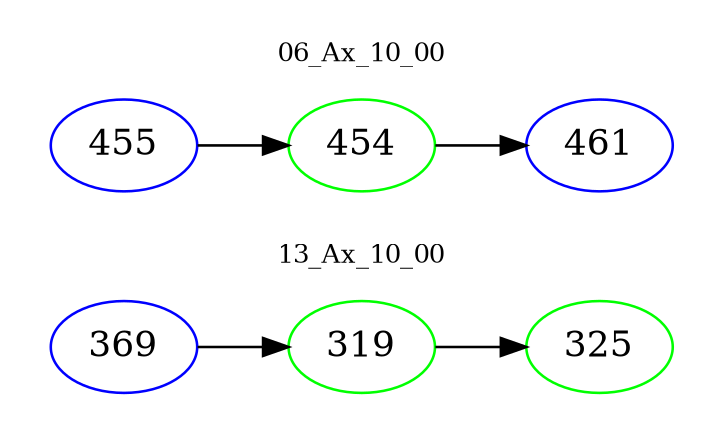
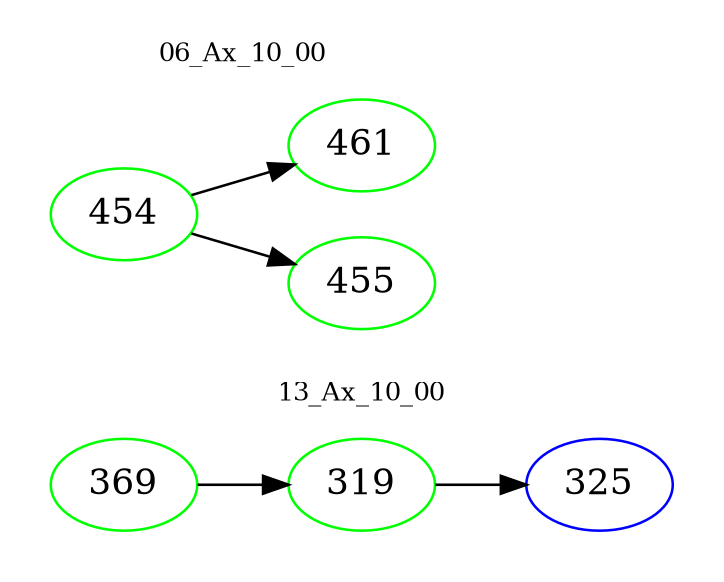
(124, 145) -> (362, 283)
(230, 145) -> (230, 245)
(600, 145) -> (362, 145)
(124, 347) -> (124, 485)
(600, 347) -> (600, 485)
